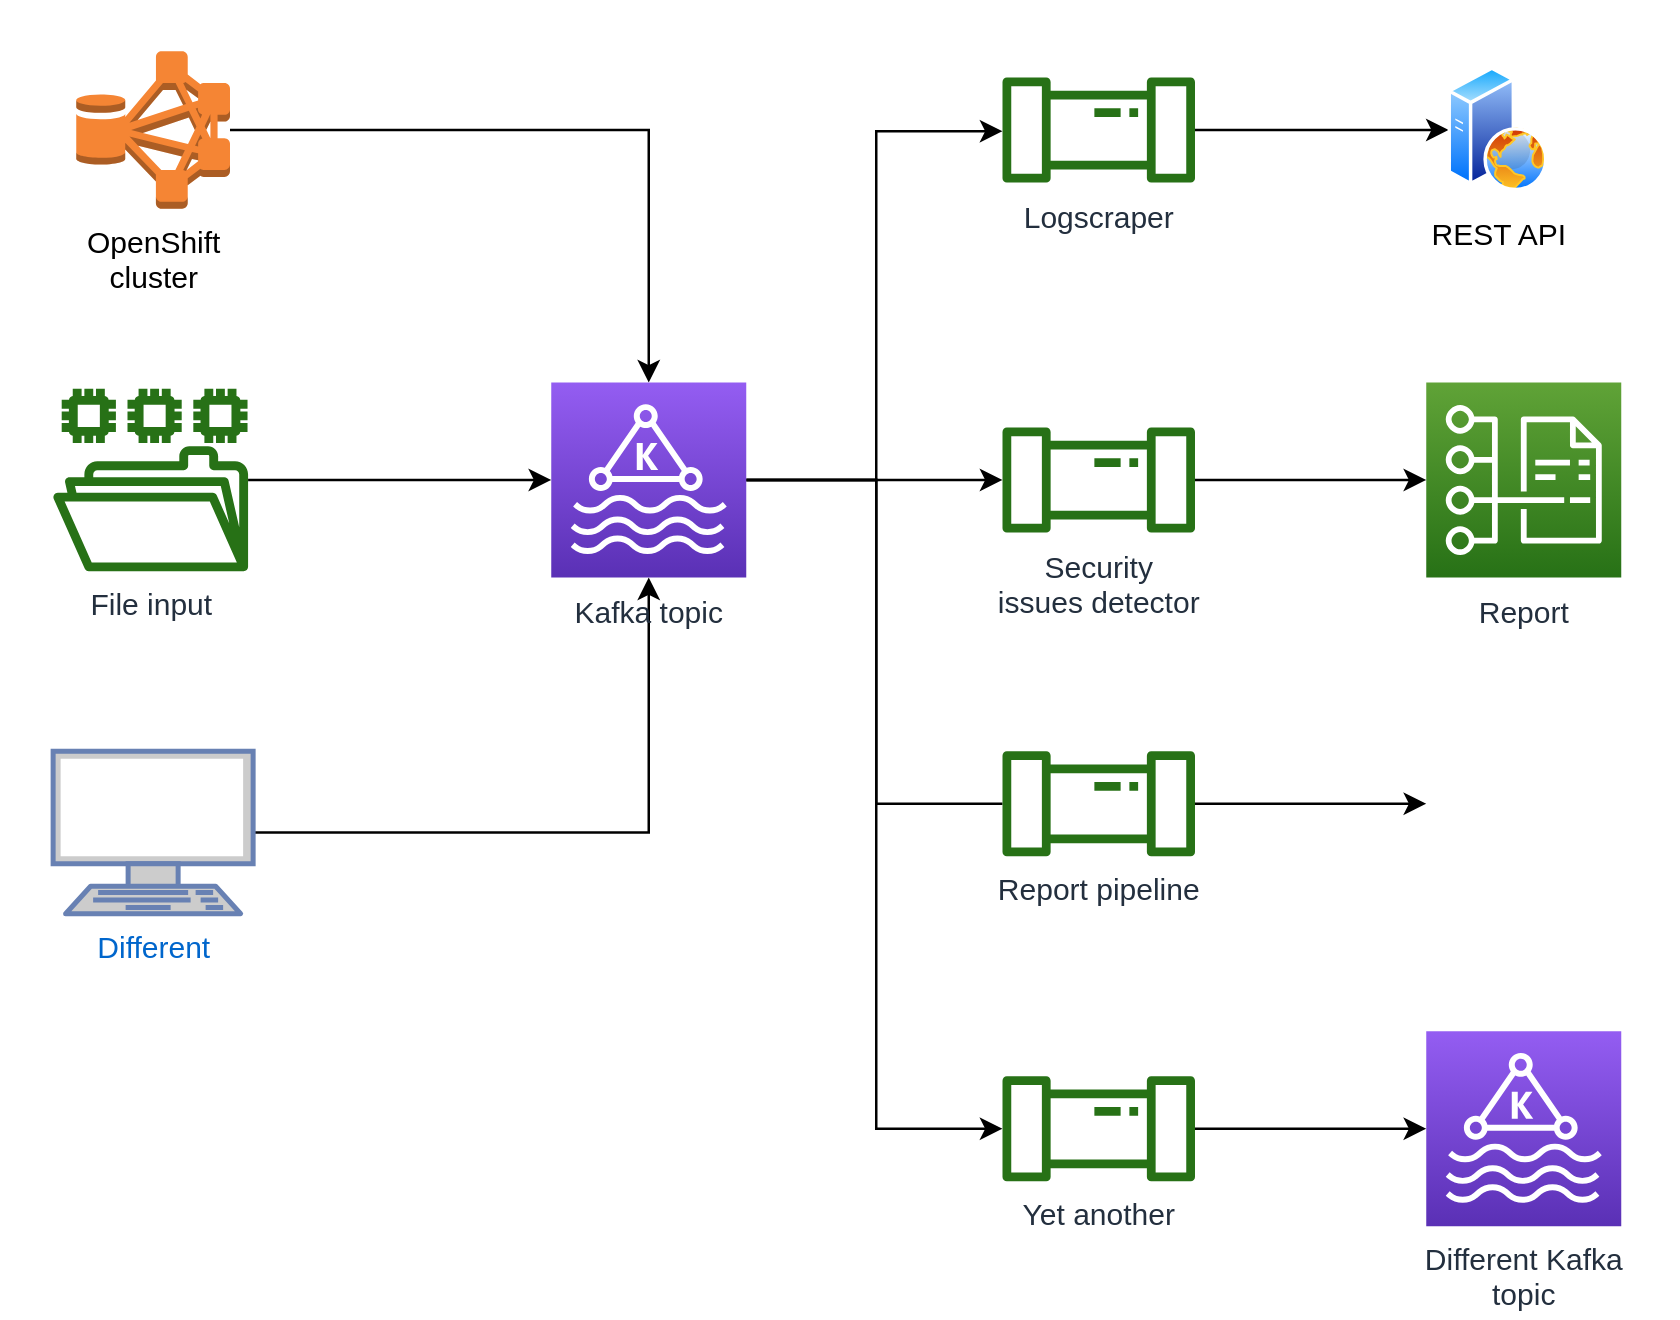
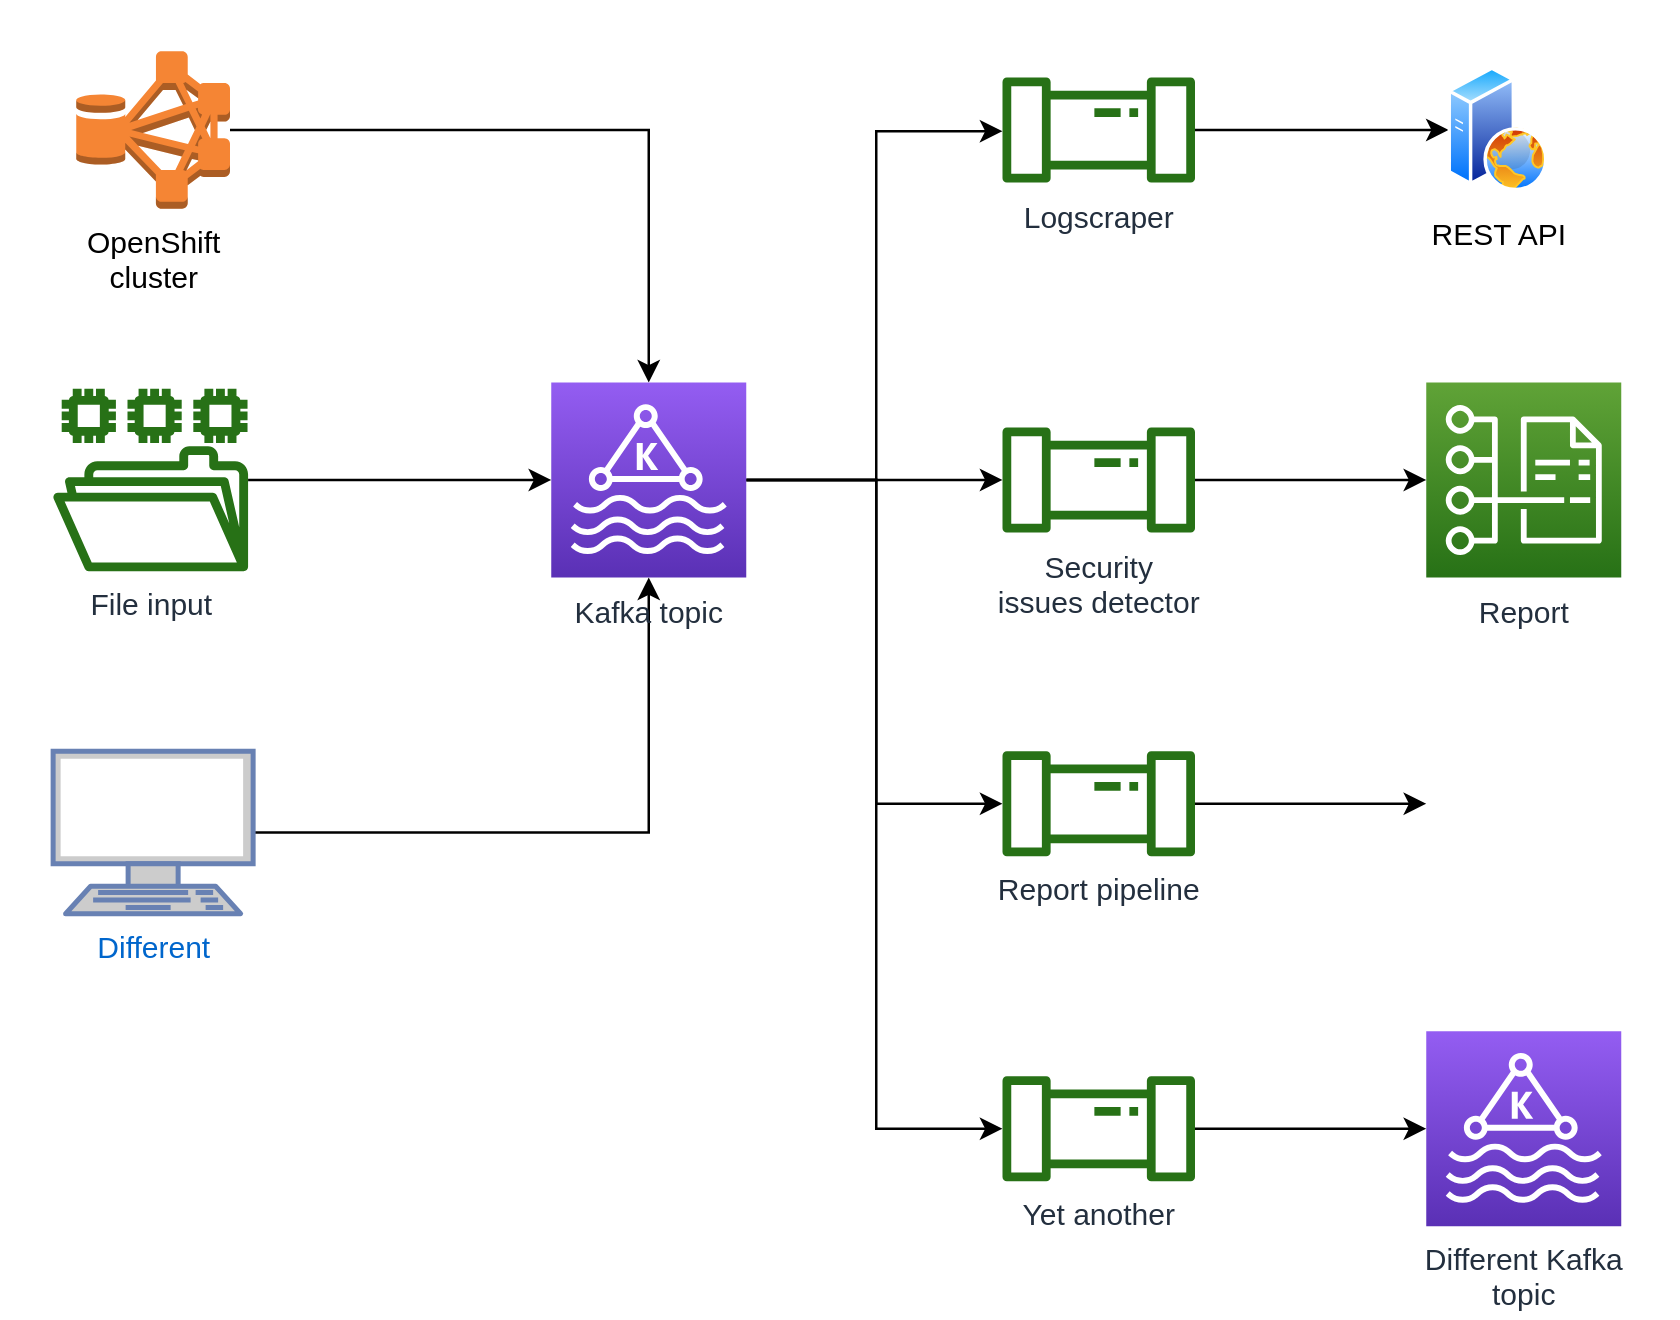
(992, 804) -> (984, 804)
